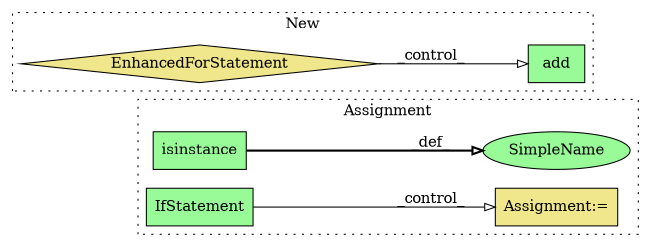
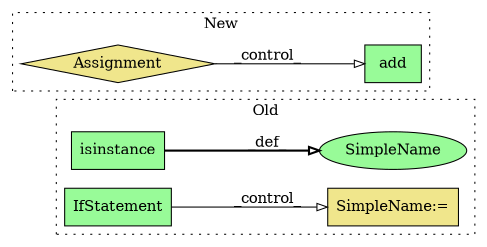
(200, 64) -> (118, 64)
(388, 111) -> (266, 111)
(557, 207) -> (393, 207)
